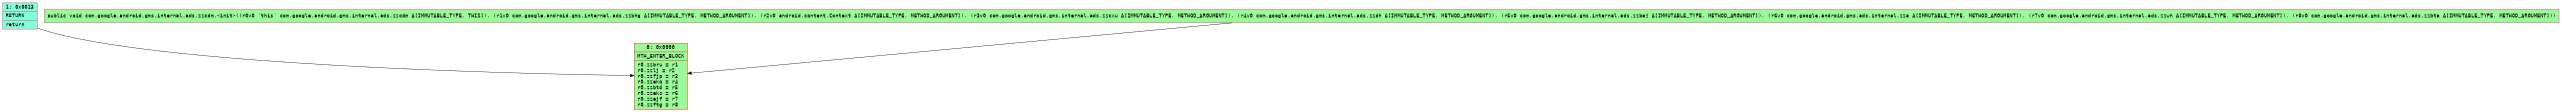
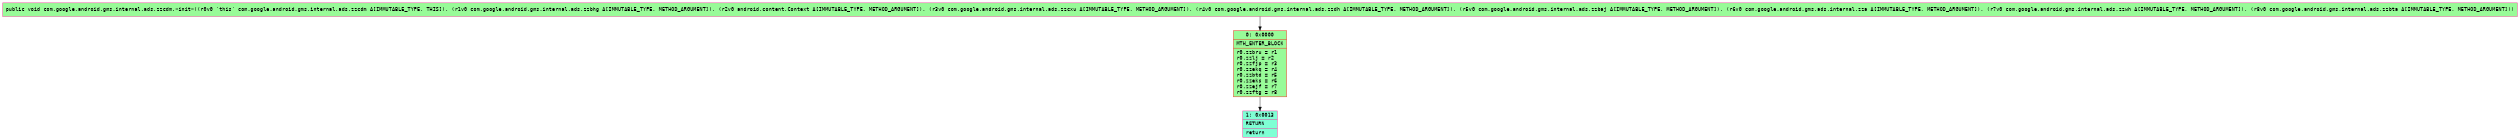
(332, 65) -> (1260, 102)
